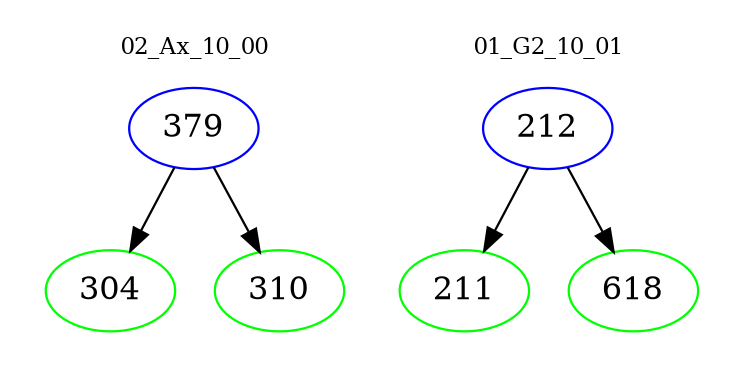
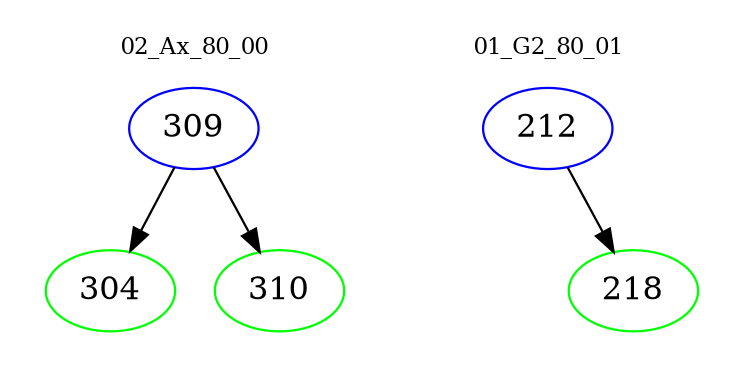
(195, 48) -> (195, 48)
(549, 48) -> (549, 48)
(194, 128) -> (194, 128)
(464, 291) -> none
(633, 291) -> (633, 291)
